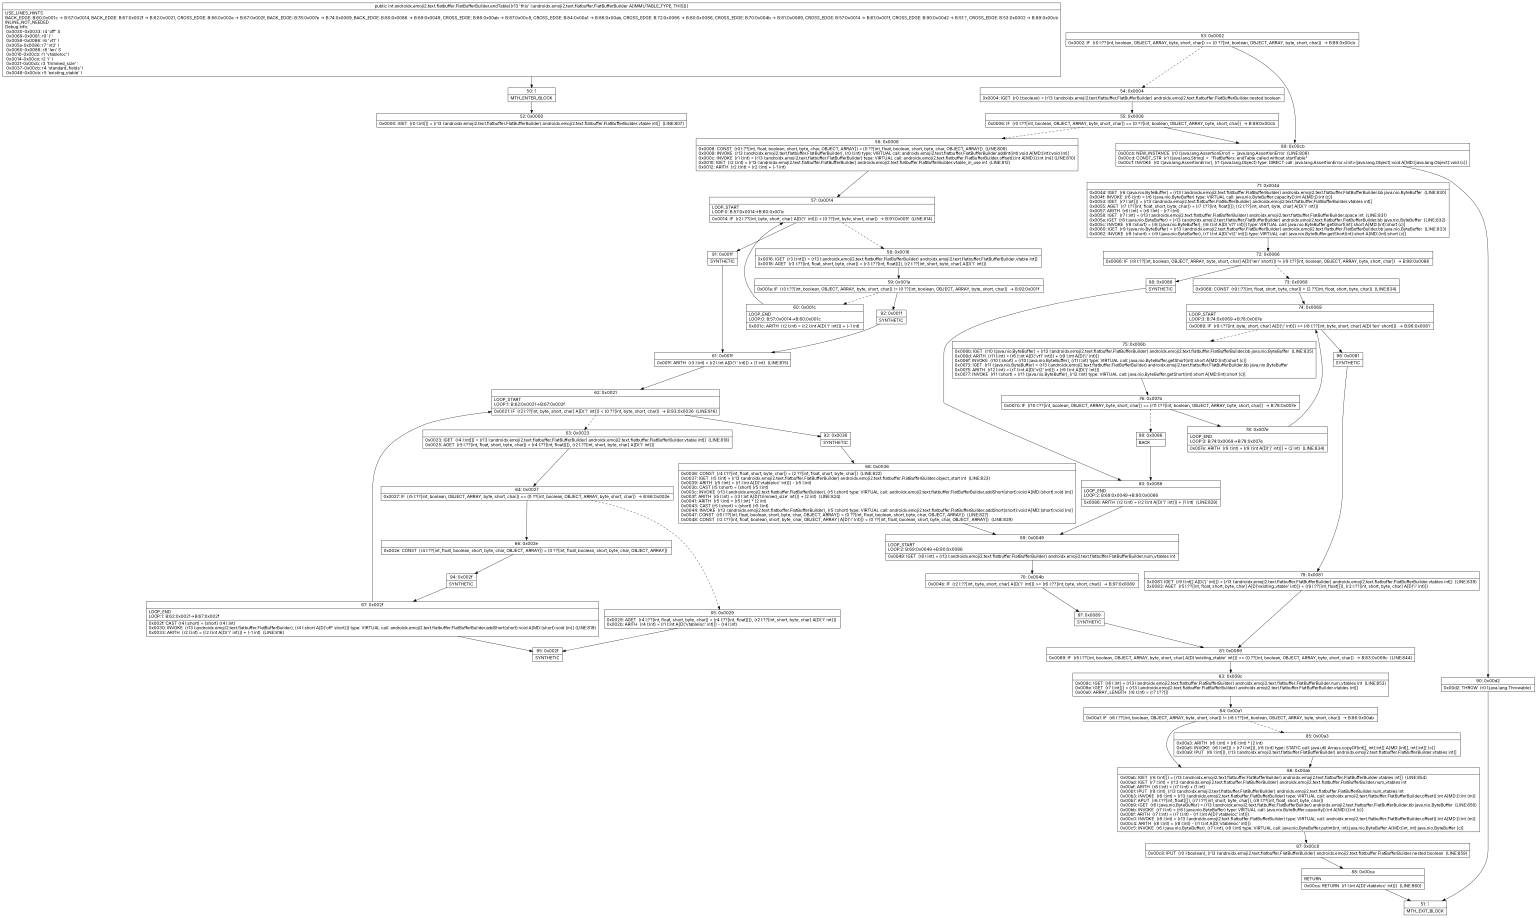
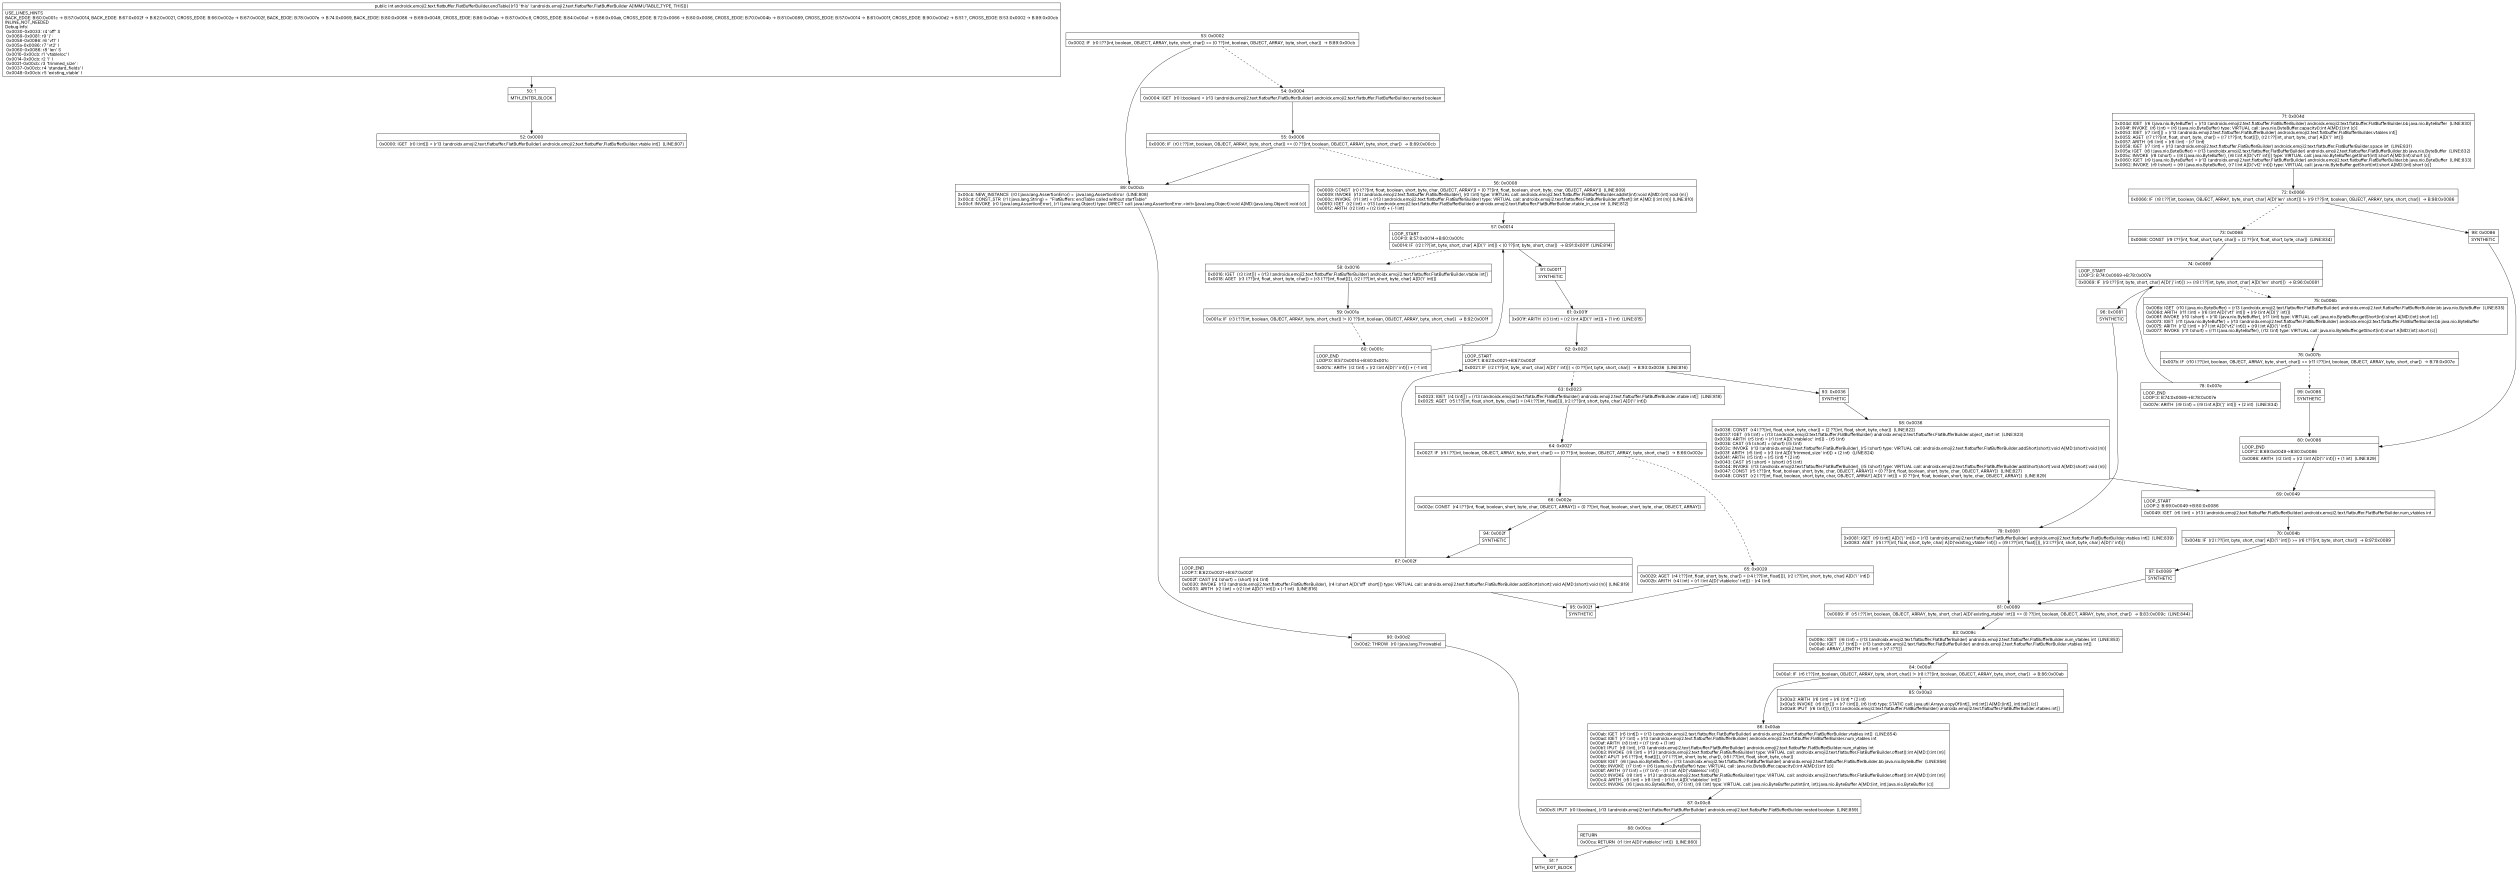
(891, 317) -> none
(1145, 443) -> (2309, 399)
